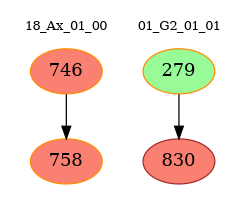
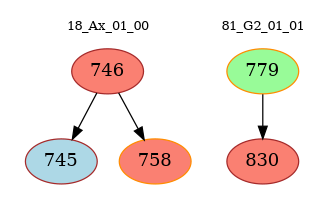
(180, 27) -> (263, 27)
(66, 71) -> (108, 71)
(179, 71) -> (263, 71)
none -> (61, 161)
